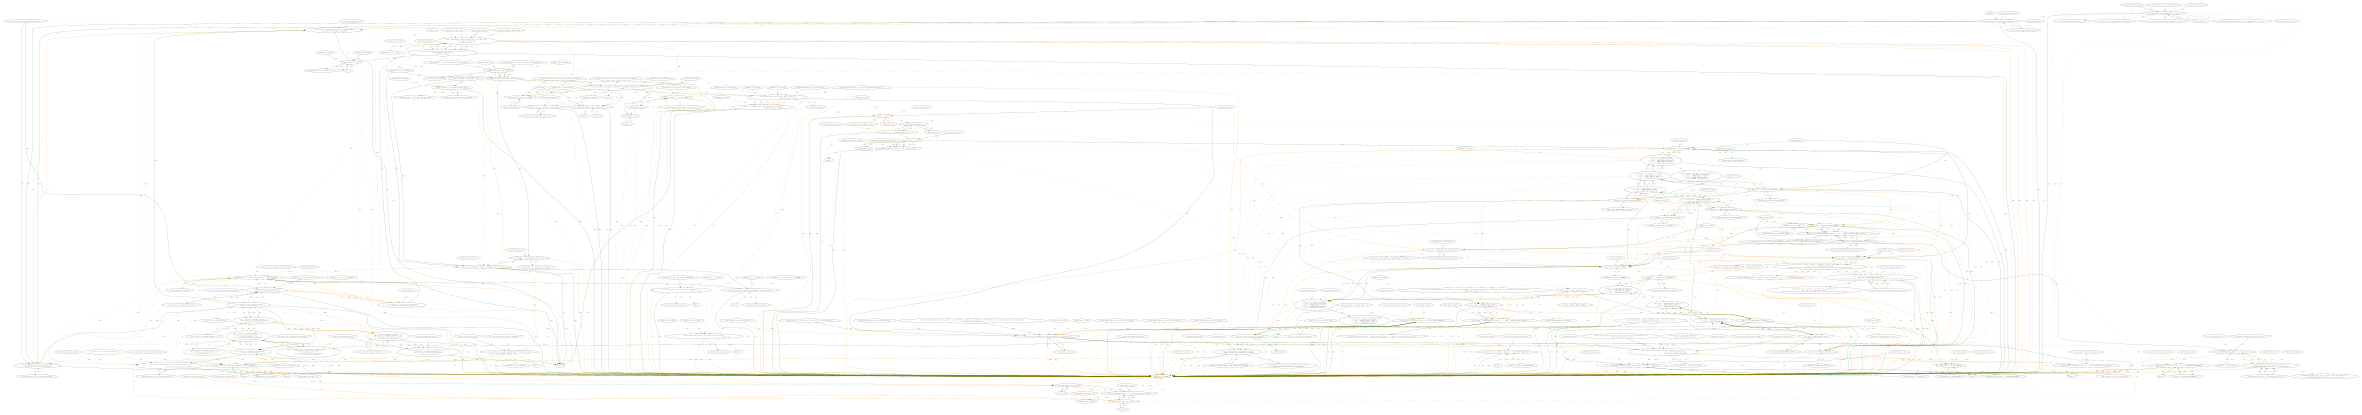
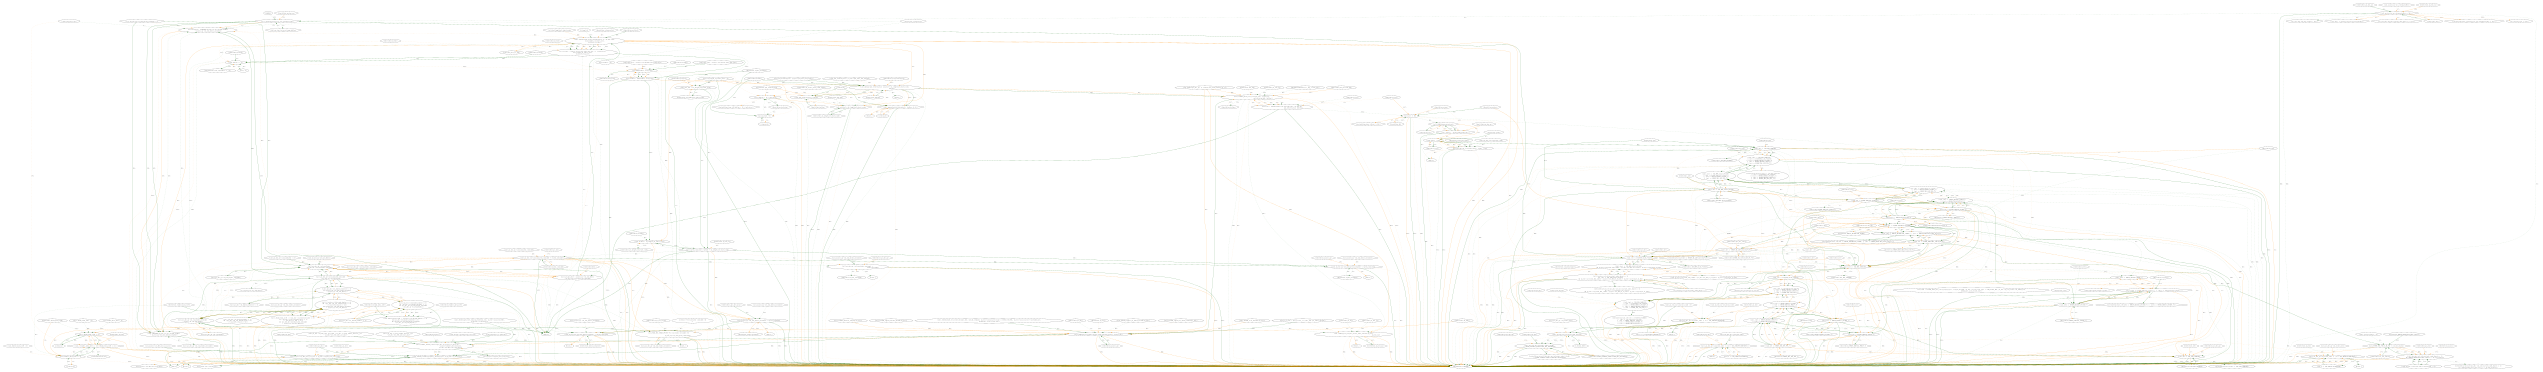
(415, 97) -> none
(1640, 244) -> (1813, 232)
(1515, 295) -> (2169, 298)
(1116, 381) -> (768, 366)
